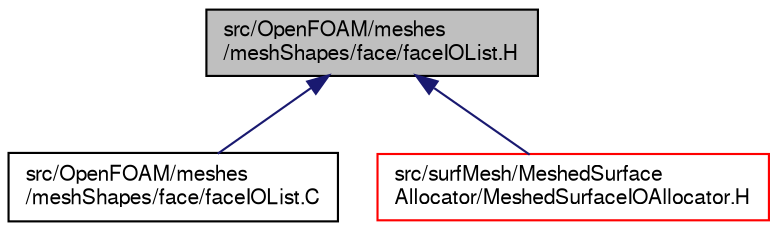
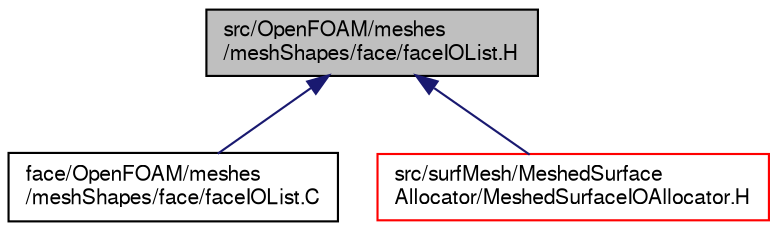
(173, 187) -> (173, 187)
